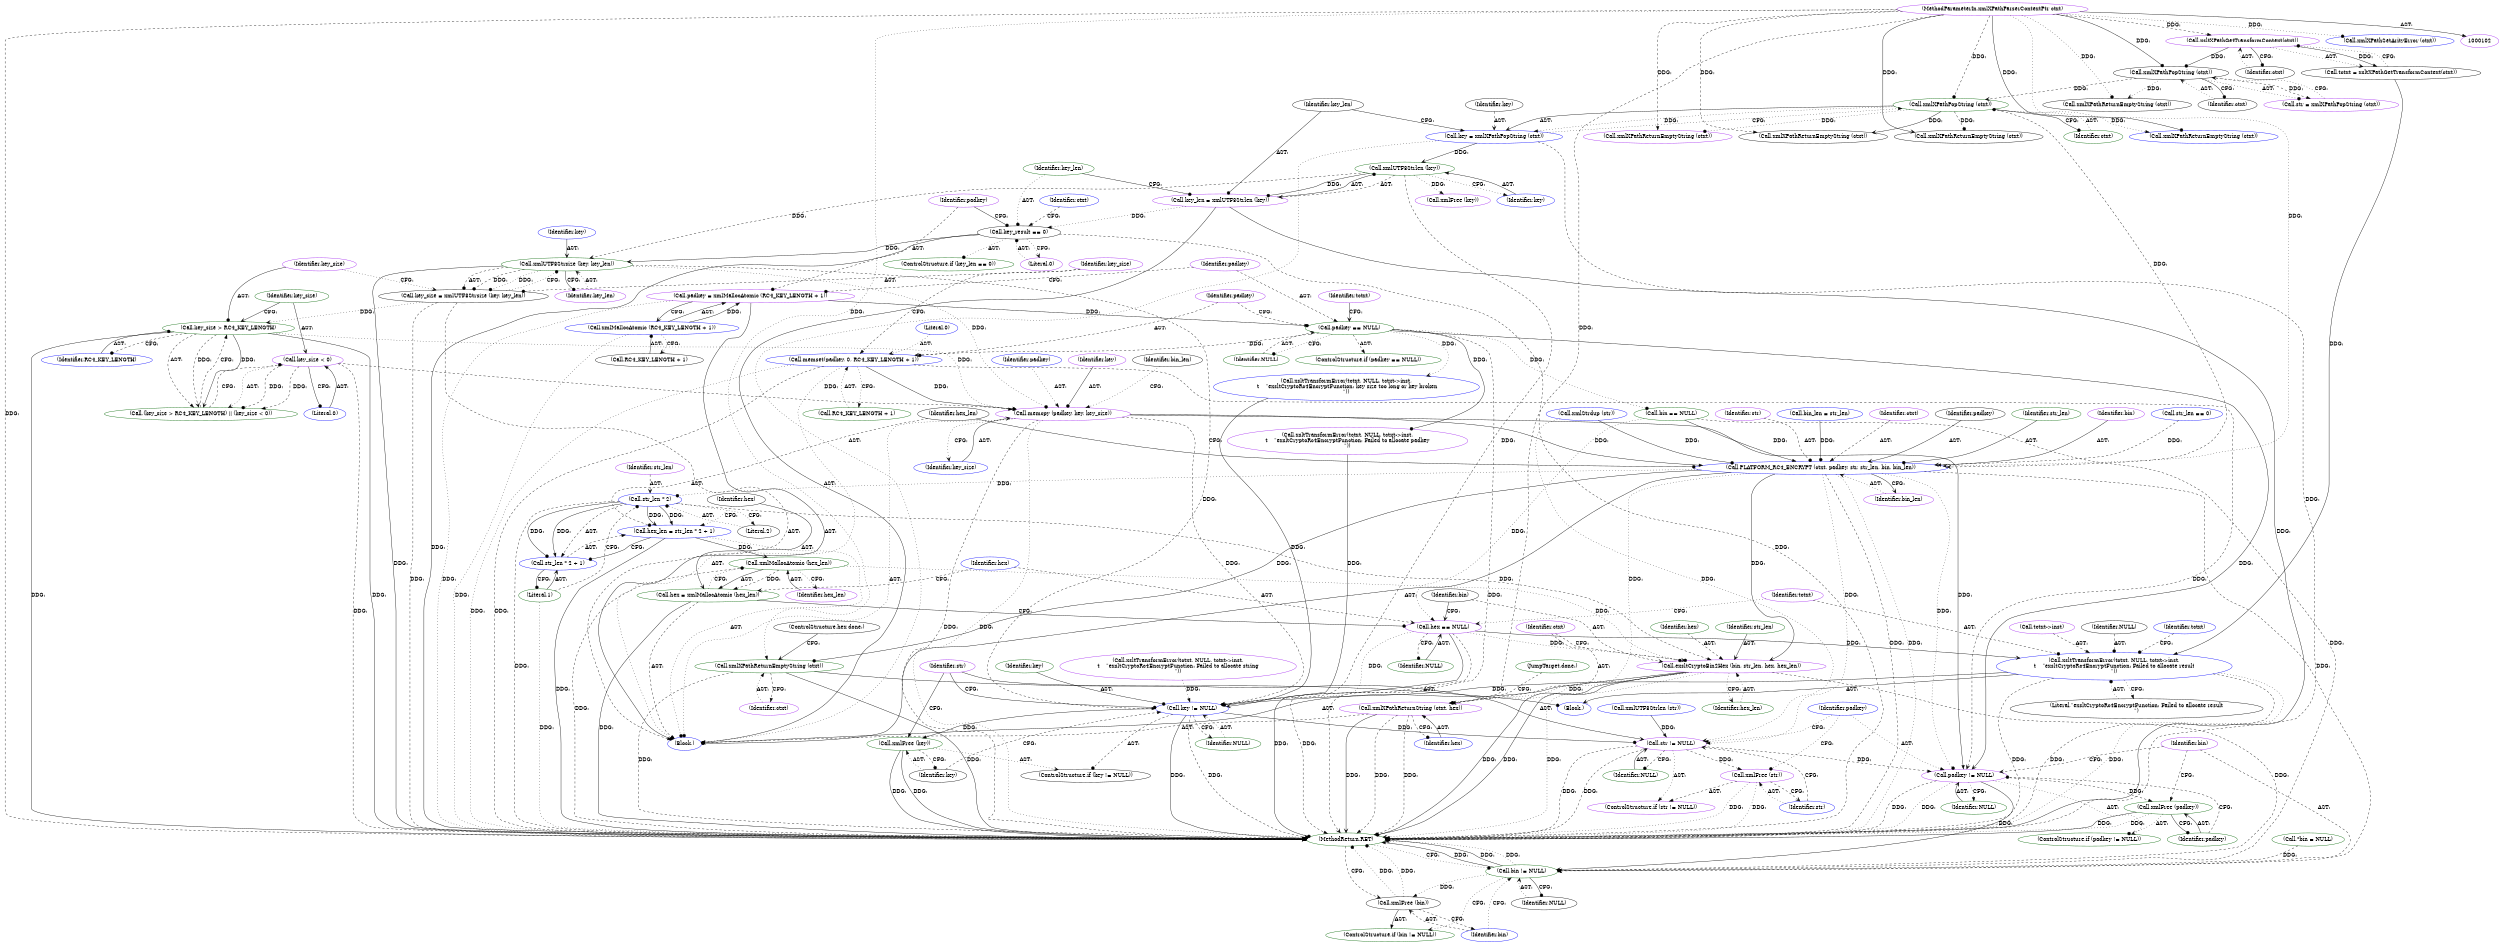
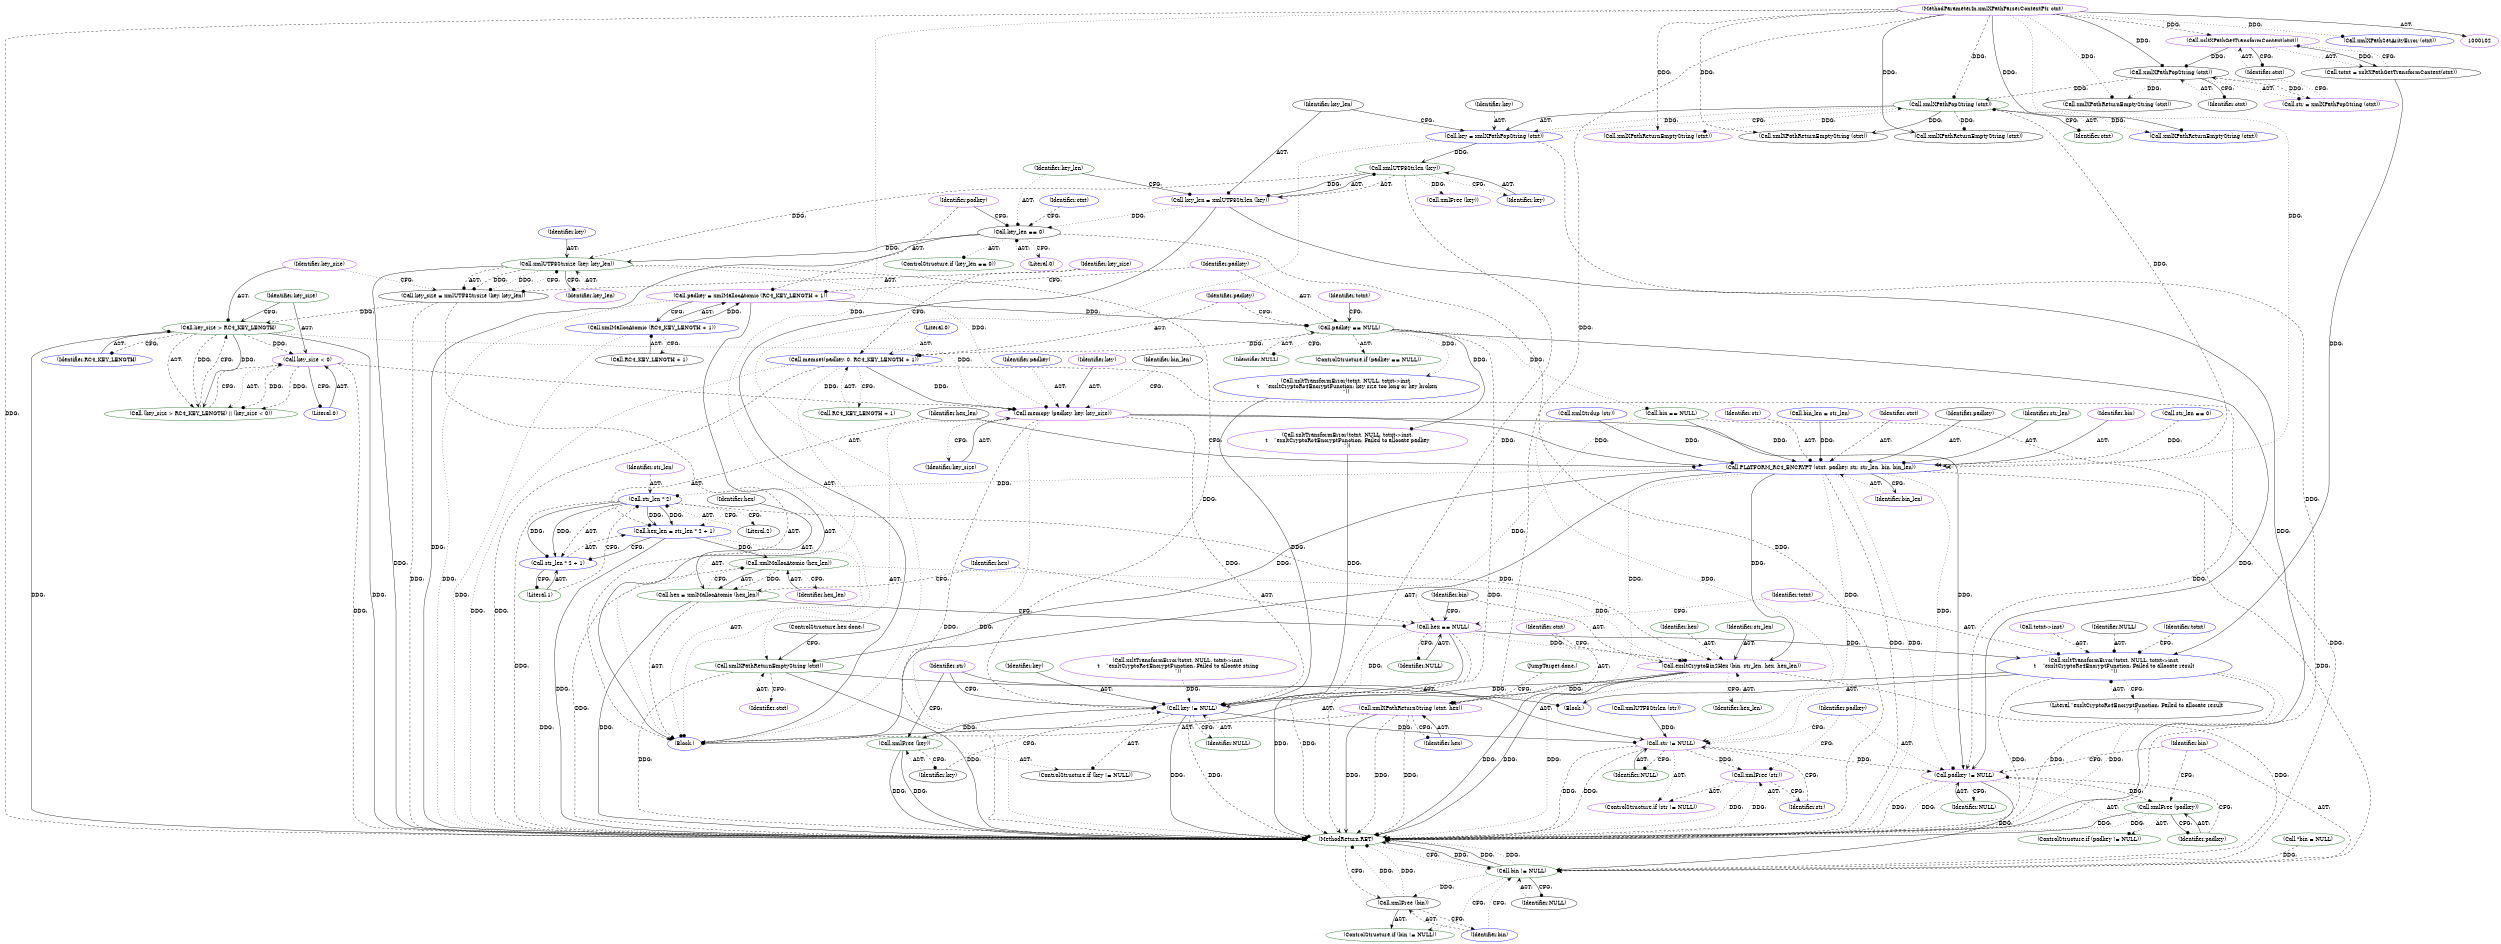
(1019, 232) -> (1019, 232)
(346, 312) -> (346, 312)
none -> (267, 344)
